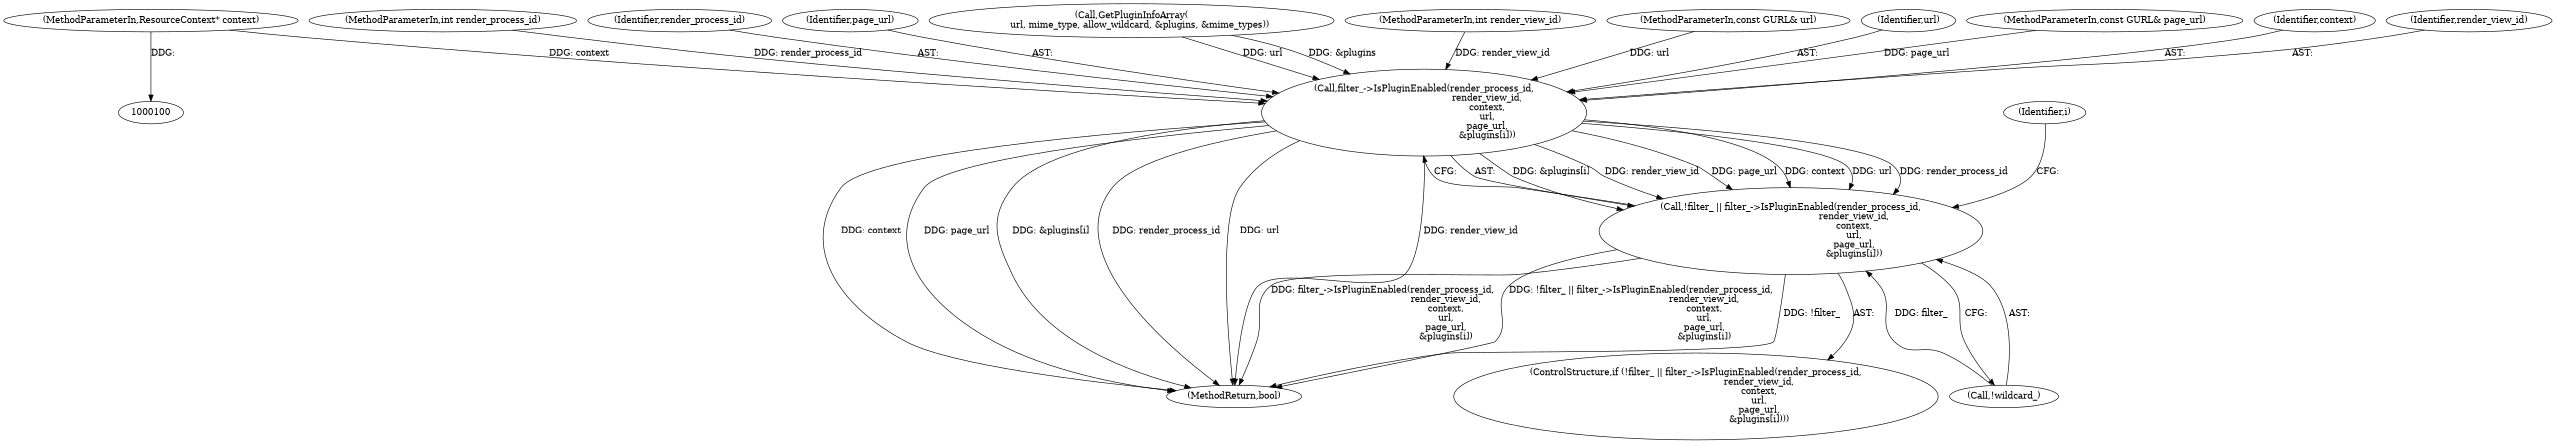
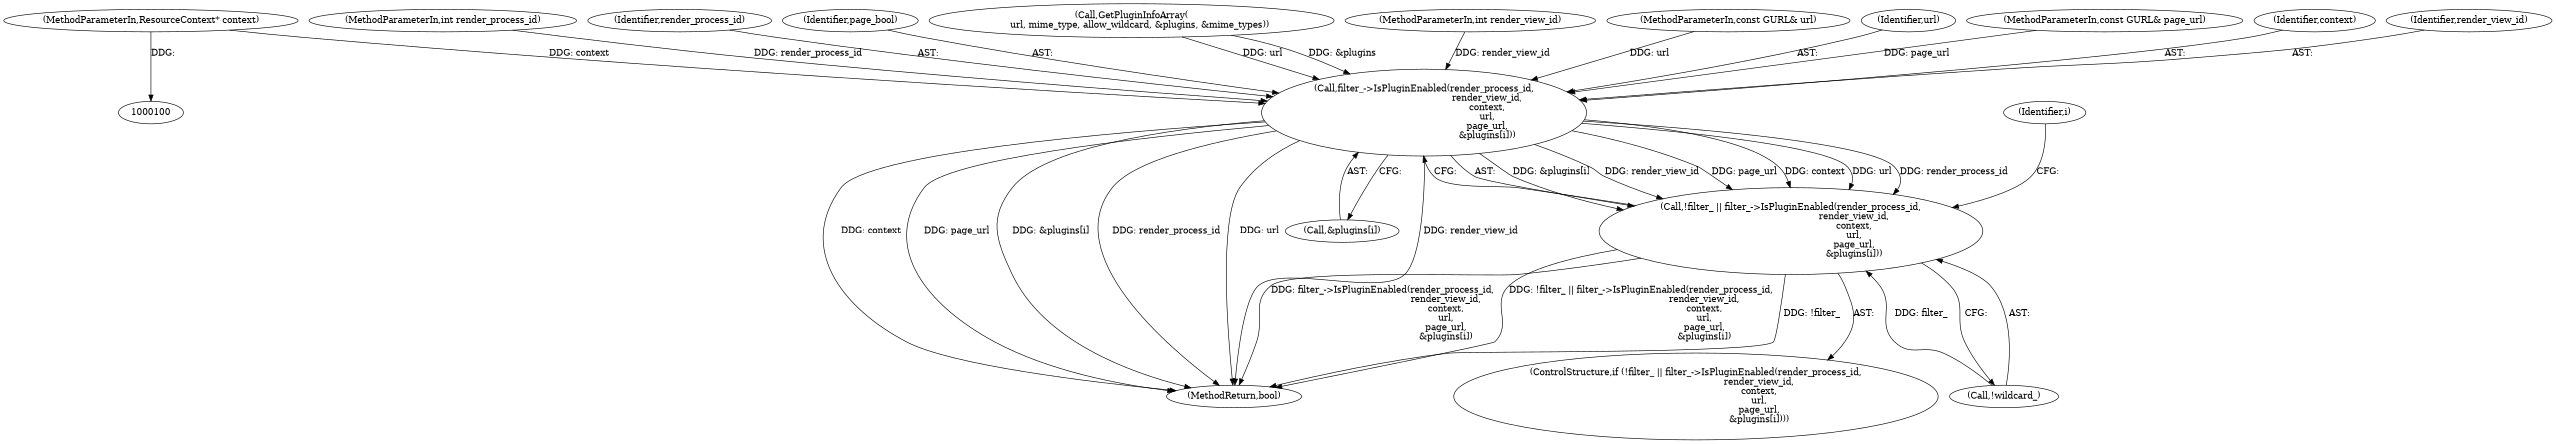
(850, 21) -> (850, 21)
none -> (1342, 231)
